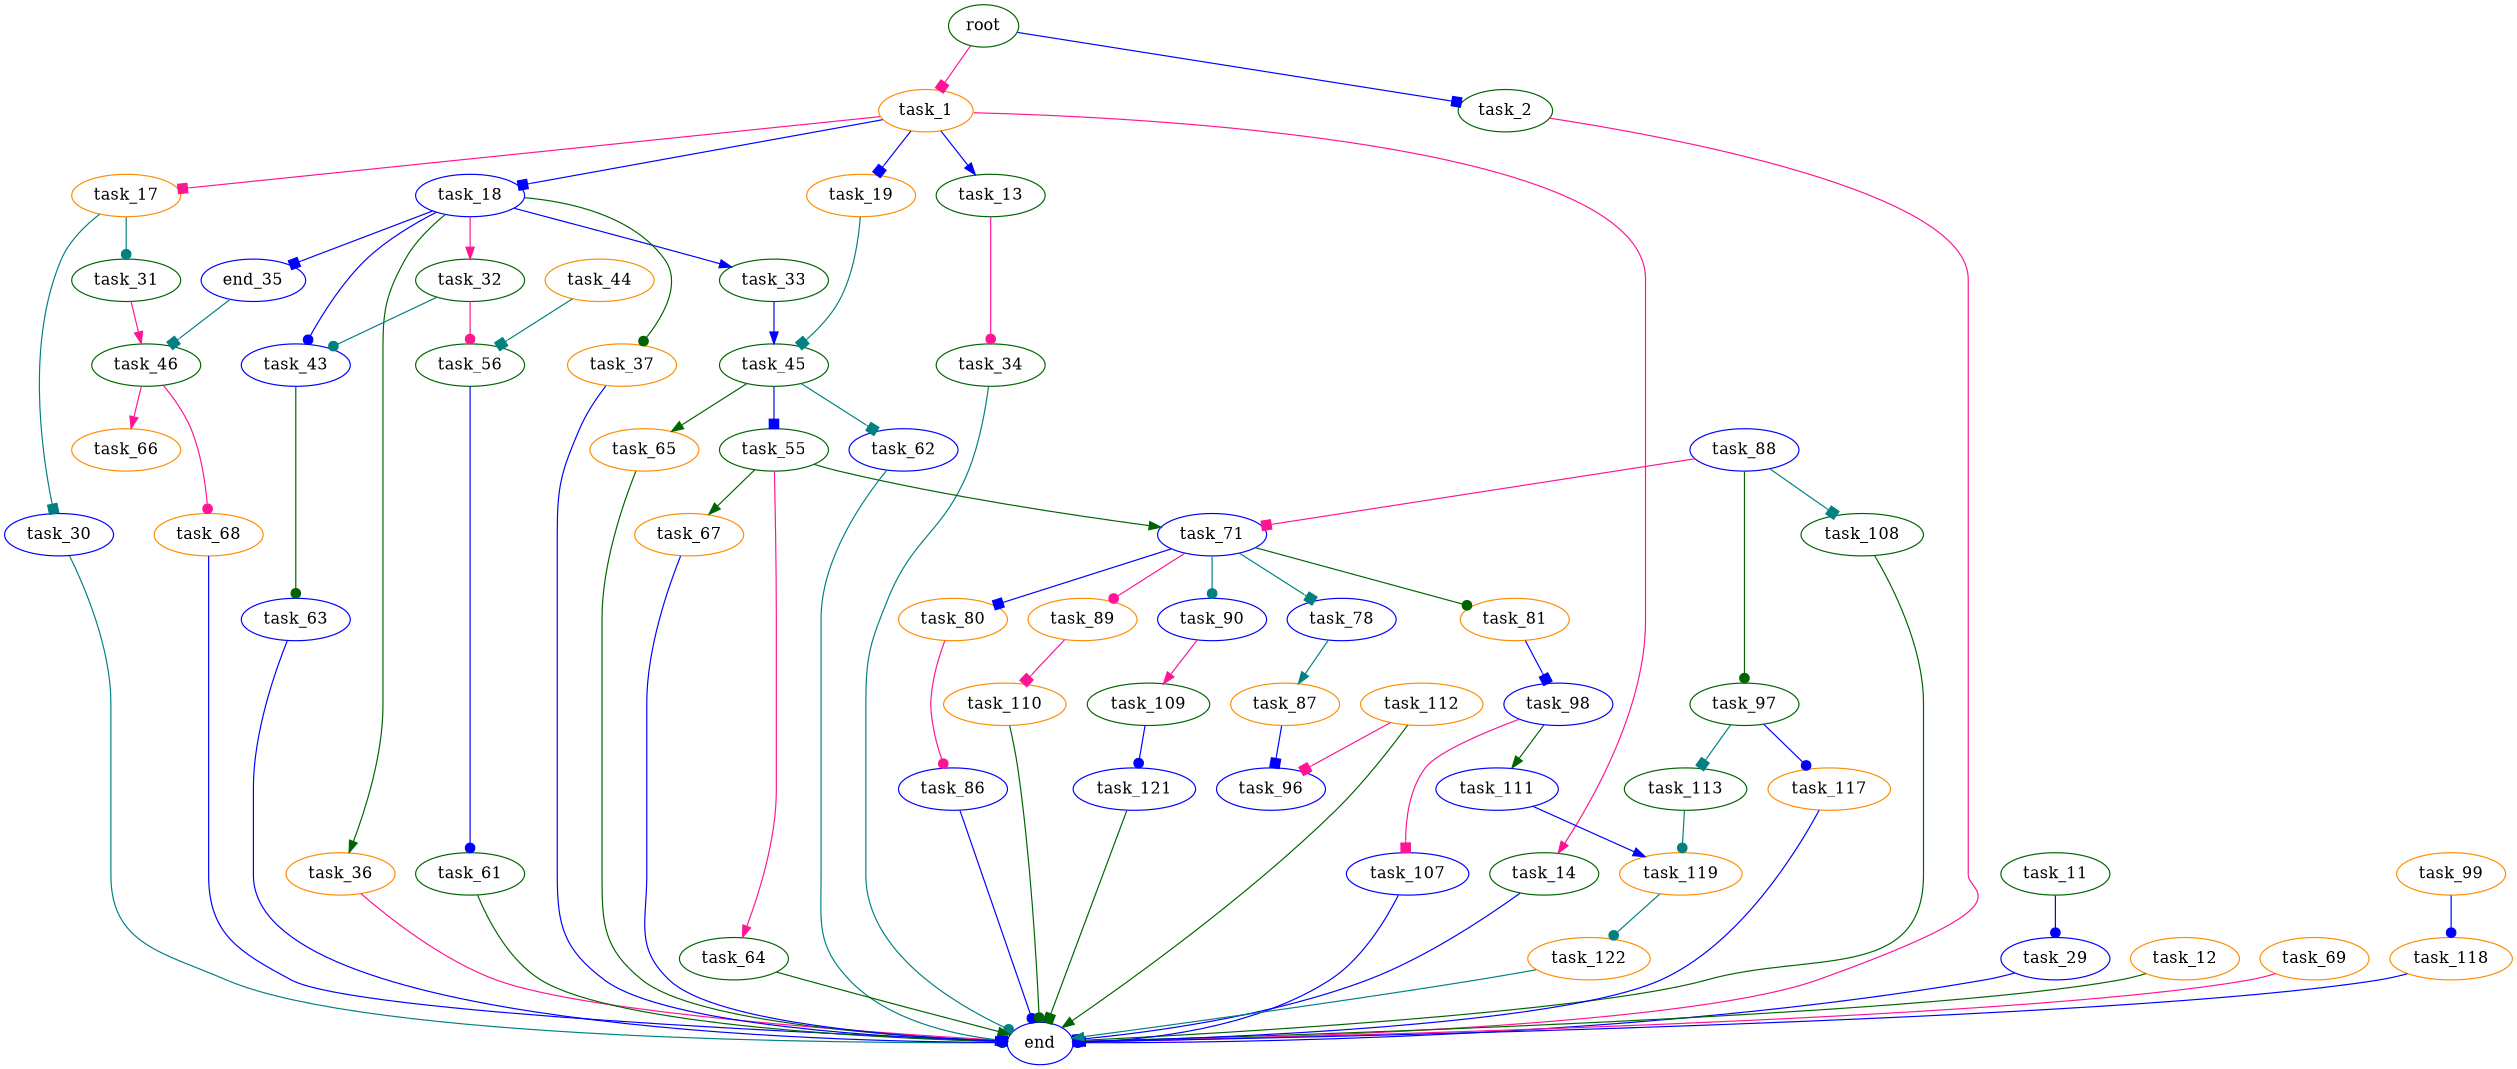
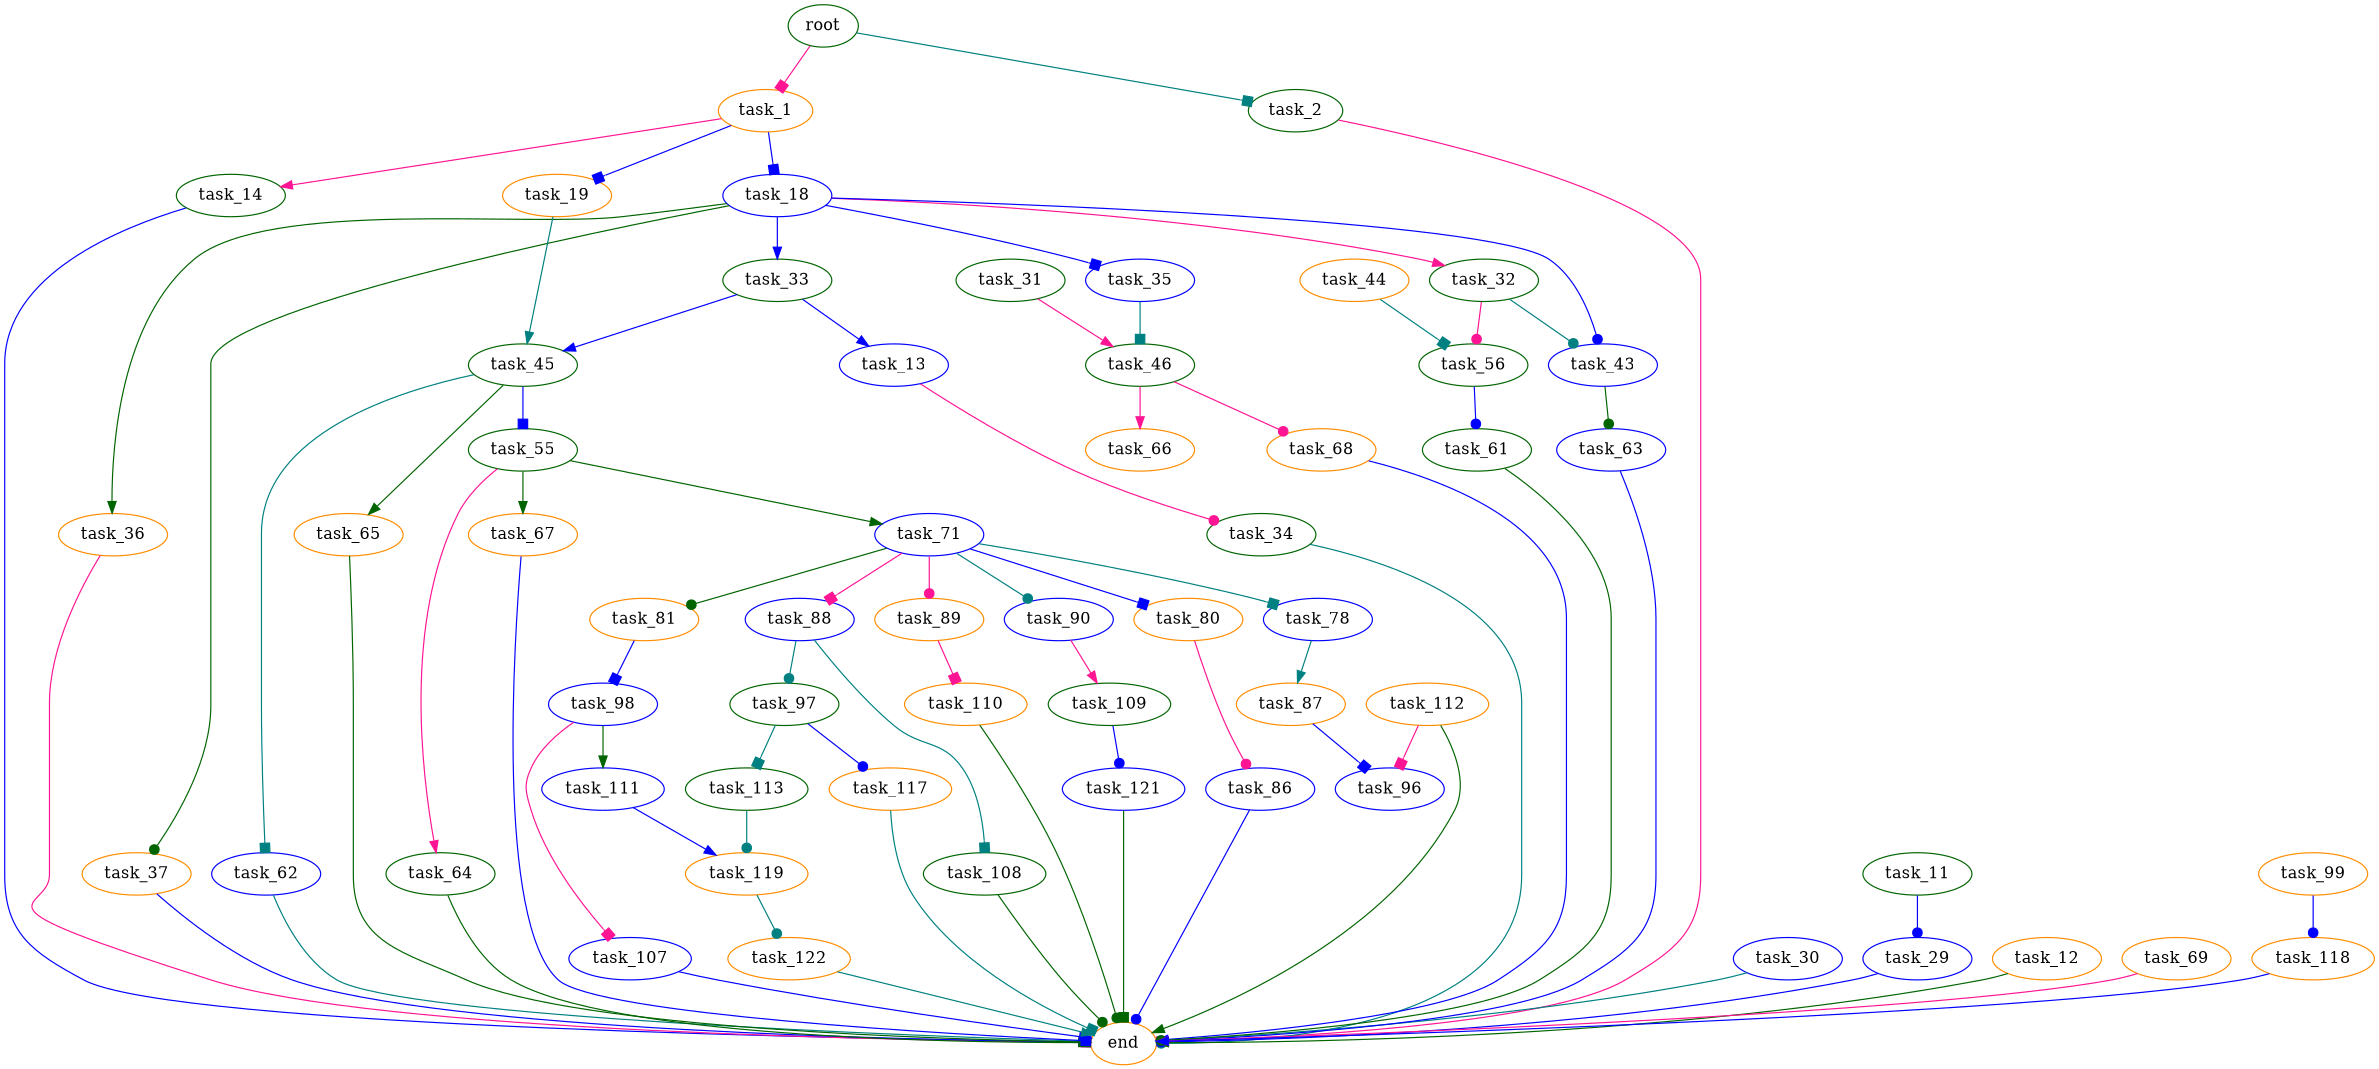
(1234, 67) -> (1049, 66)
(954, 148) -> (831, 319)
(126, 196) -> none
(991, 196) -> (894, 365)
(253, 280) -> (1140, 280)
(847, 283) -> (541, 274)
(1484, 491) -> (870, 574)
(1744, 572) -> (793, 657)
(1652, 983) -> (955, 945)
(1040, 1044) -> (1124, 1044)
